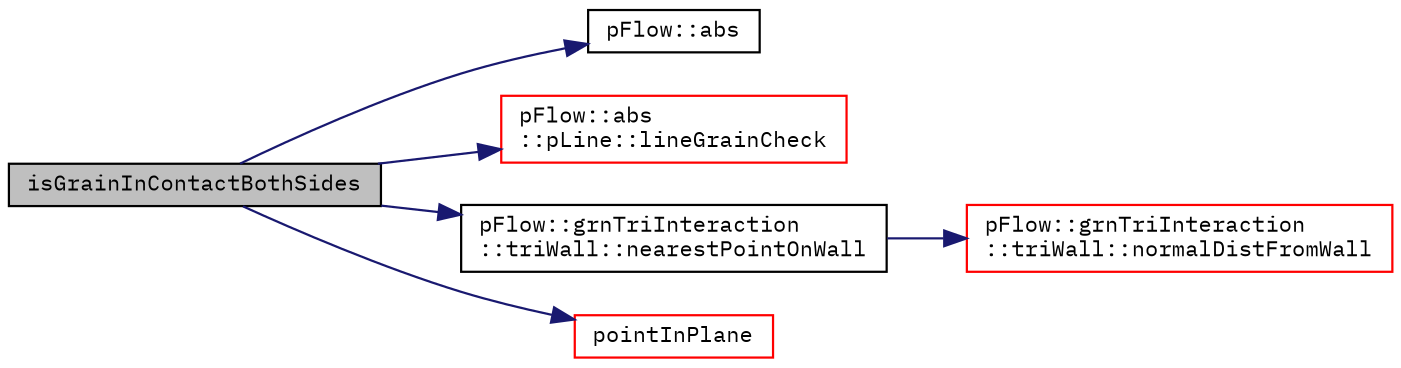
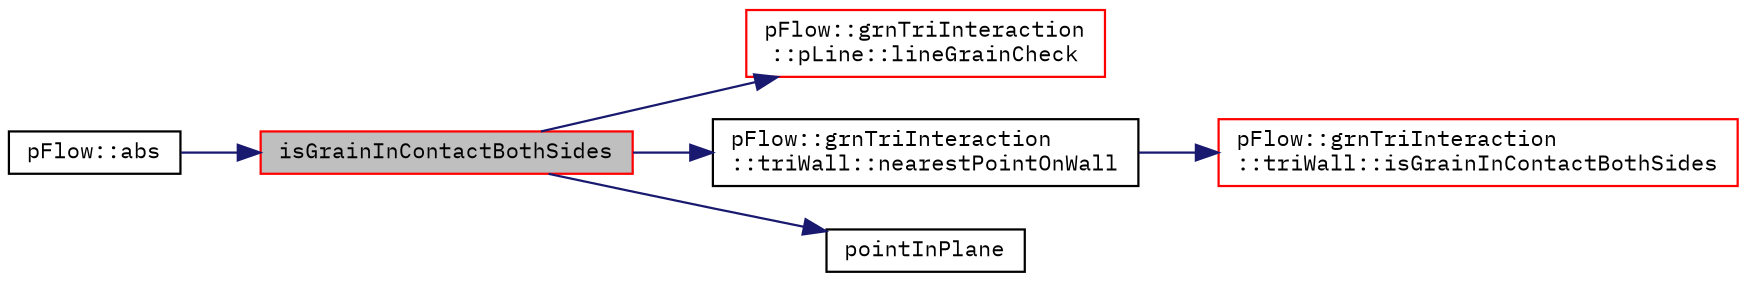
(399, 95) -> (209, 153)
(674, 129) -> (926, 43)
(195, 185) -> (447, 153)
(1180, 238) -> (1478, 153)
(674, 336) -> (926, 251)
